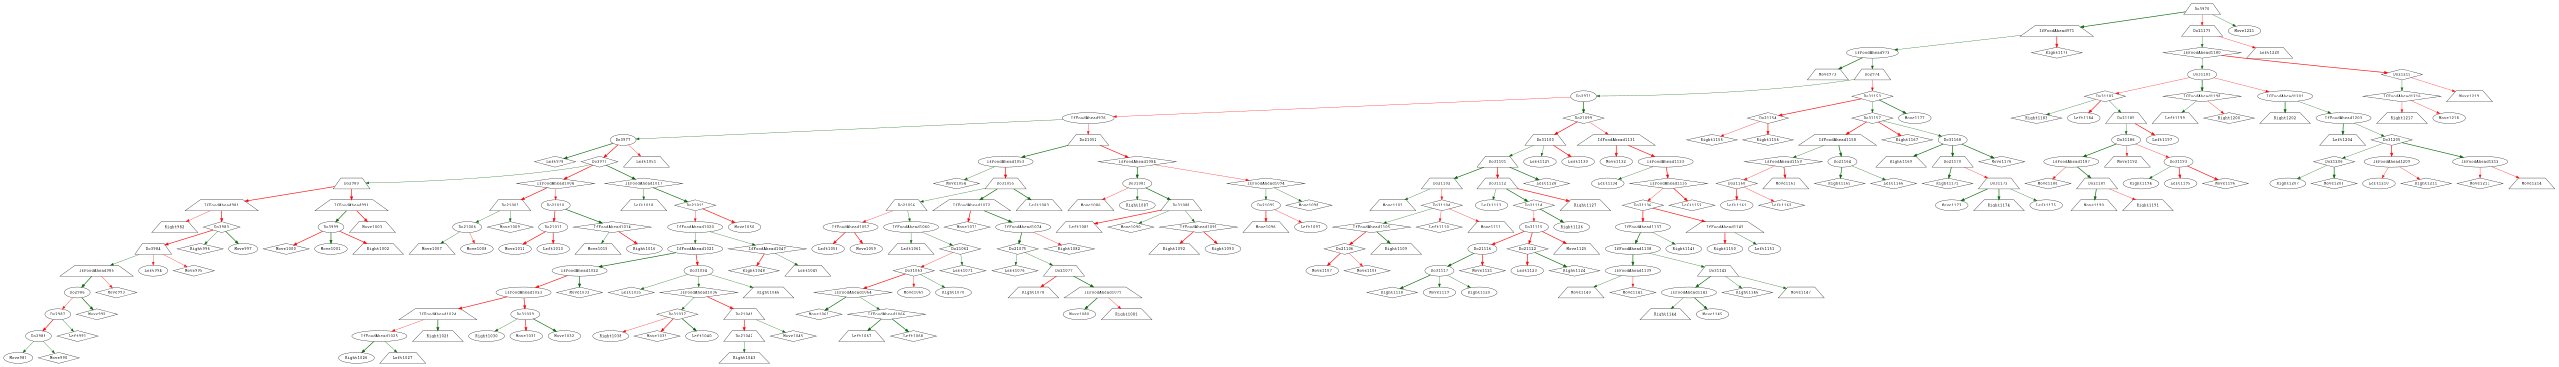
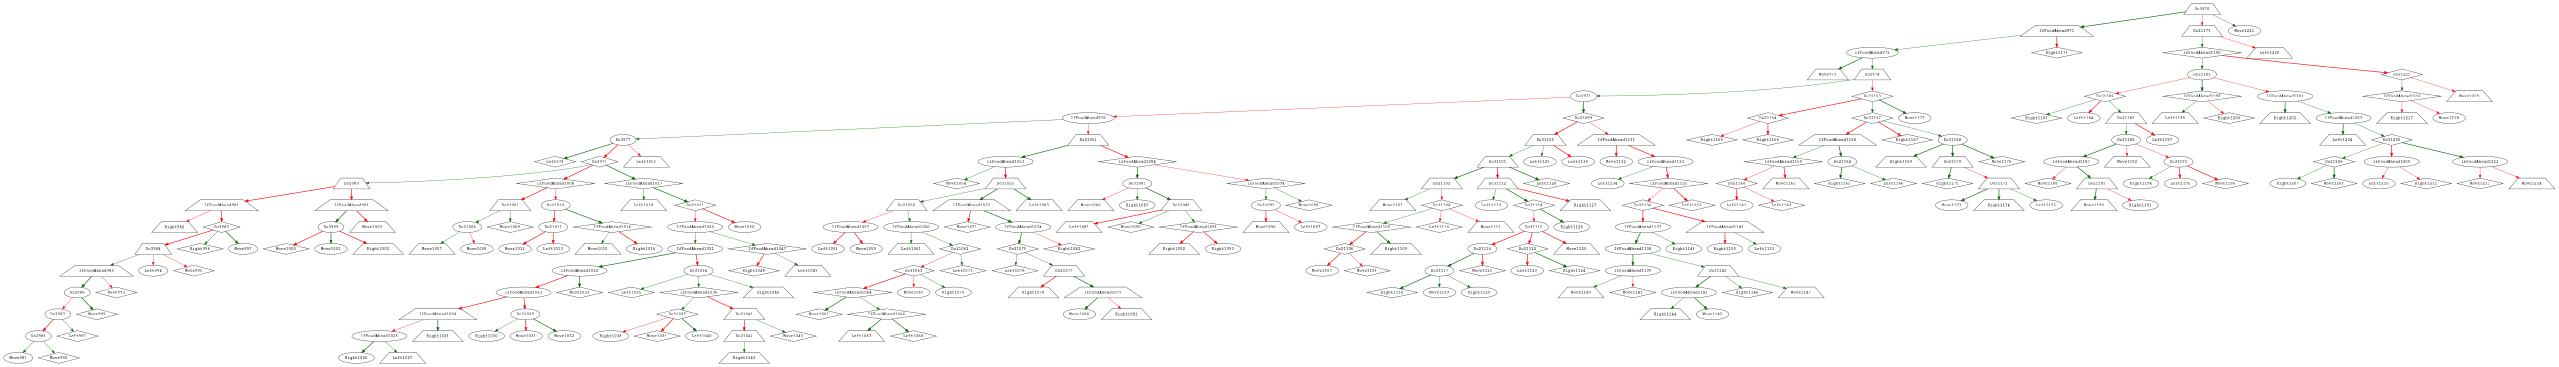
(2148, 205) -> (2140, 205)
